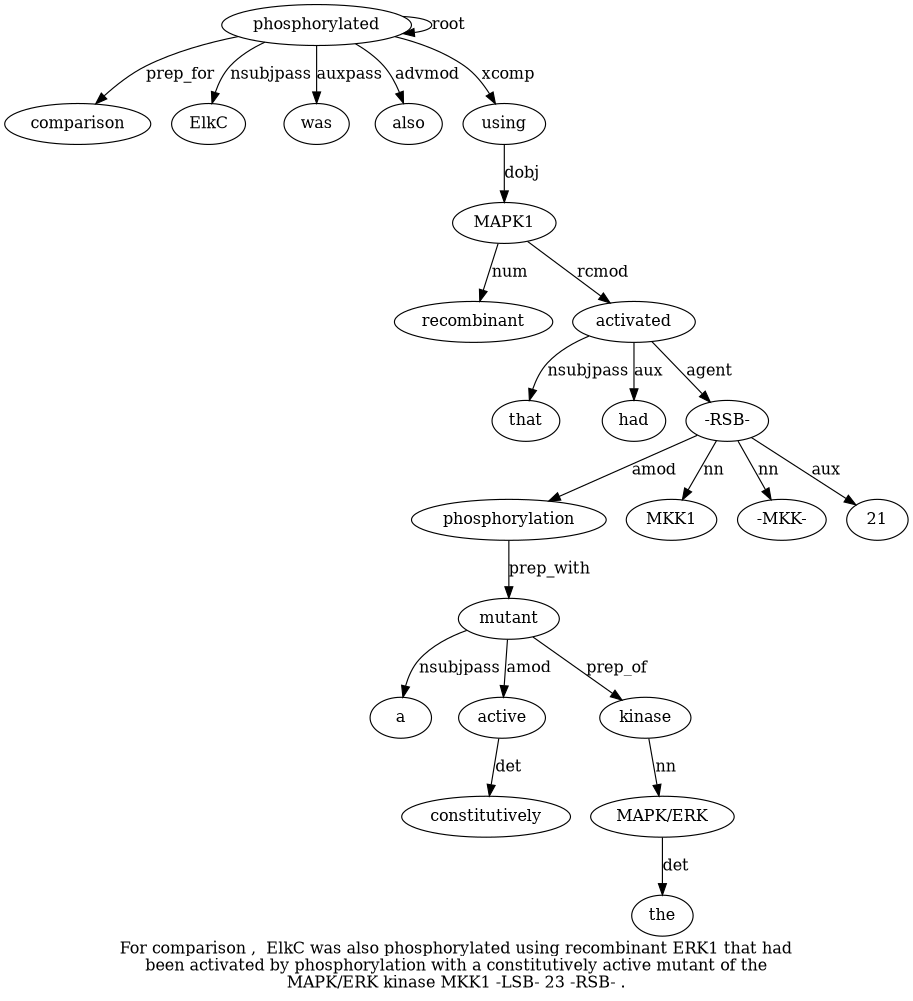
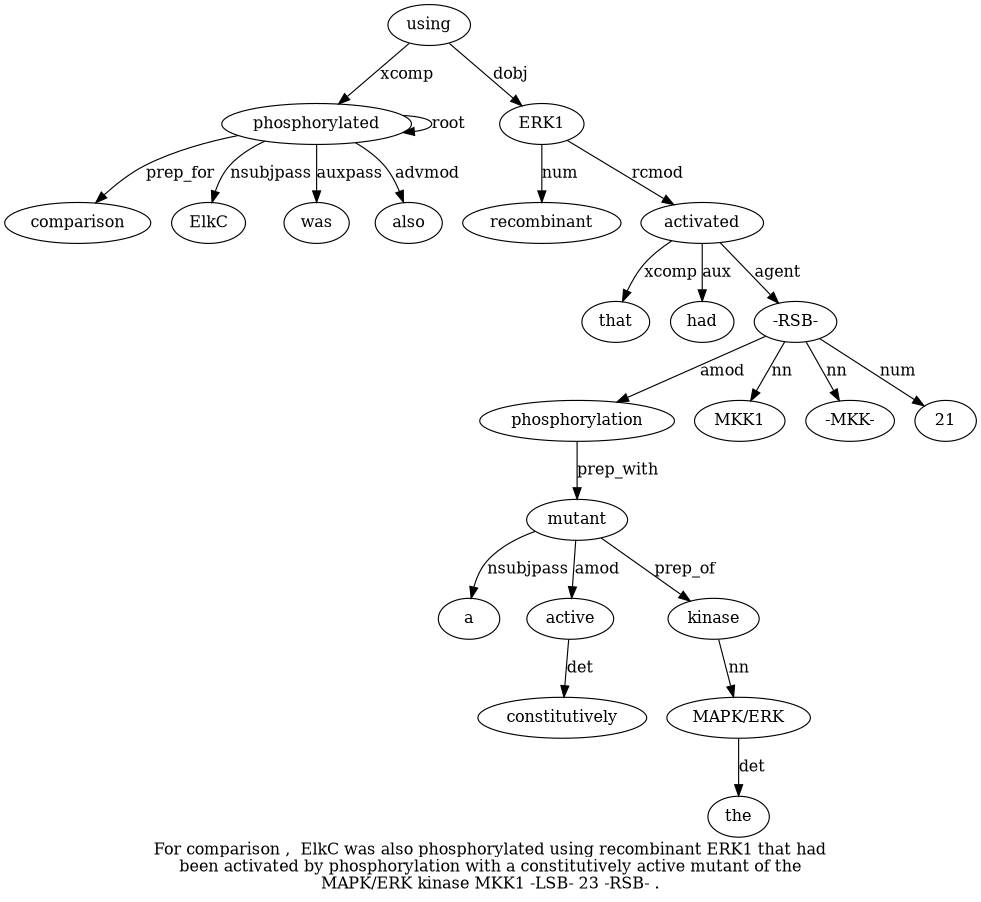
(448, 56) -> (378, 70)
(504, 223) -> (542, 124)
(588, 371) -> (671, 272)
(826, 470) -> (898, 371)
